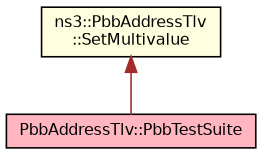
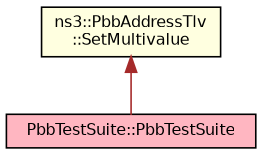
(131, 131) -> (131, 131)
